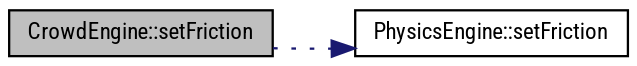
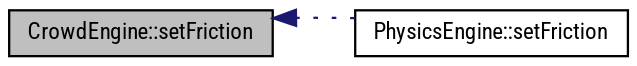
(302, 49) -> (326, 18)
